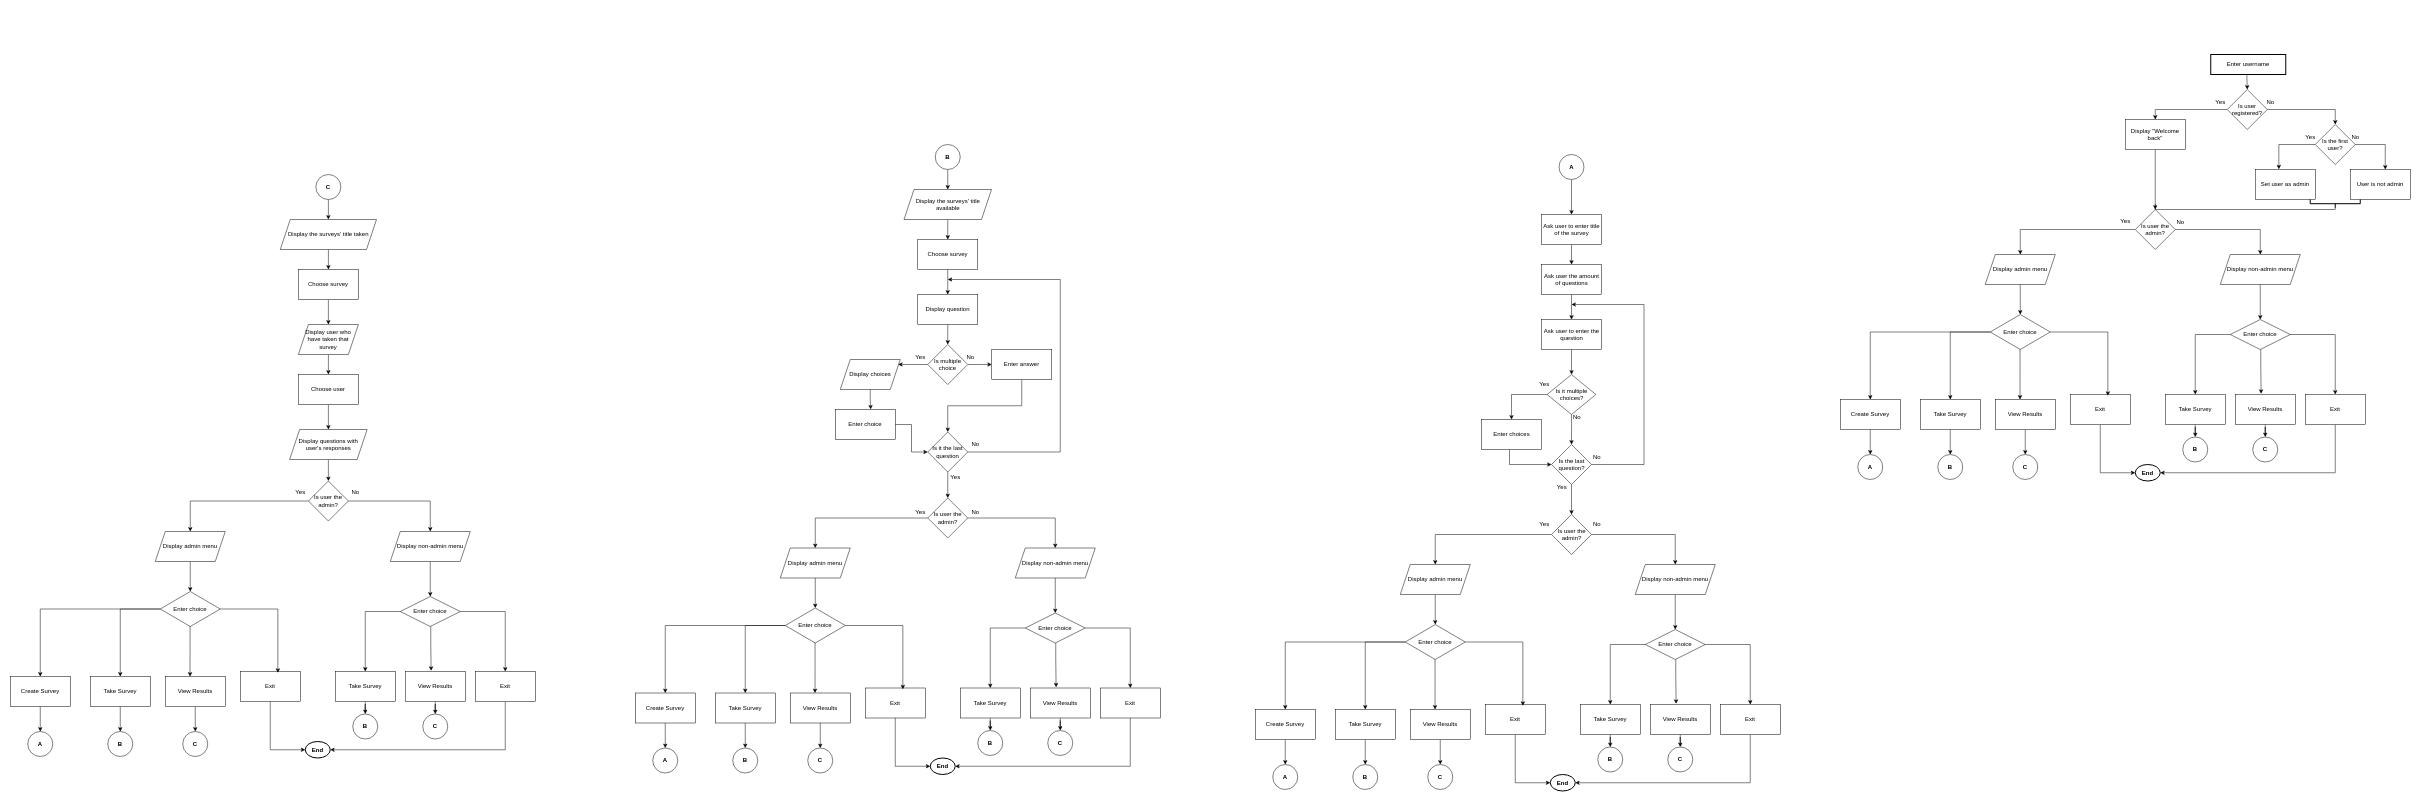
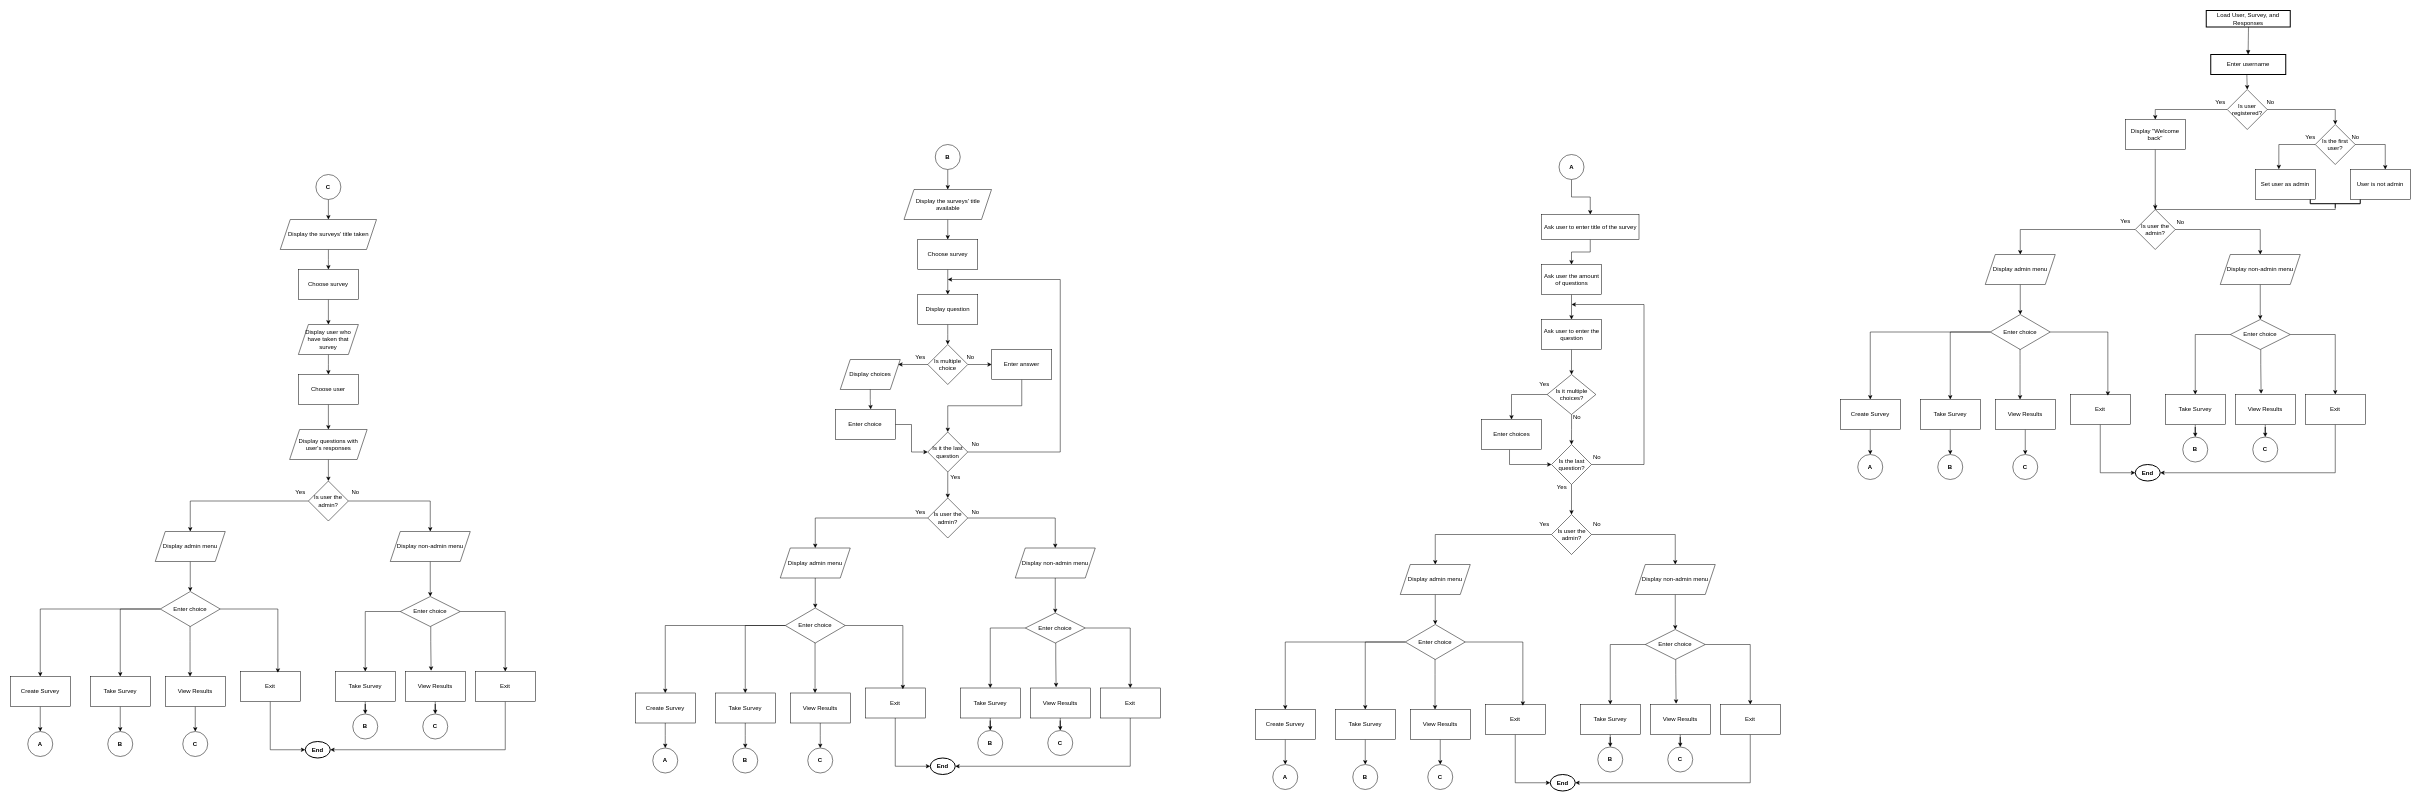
none -> (2248, 19)
none -> (2248, 27)
(1572, 229) -> (1590, 227)
